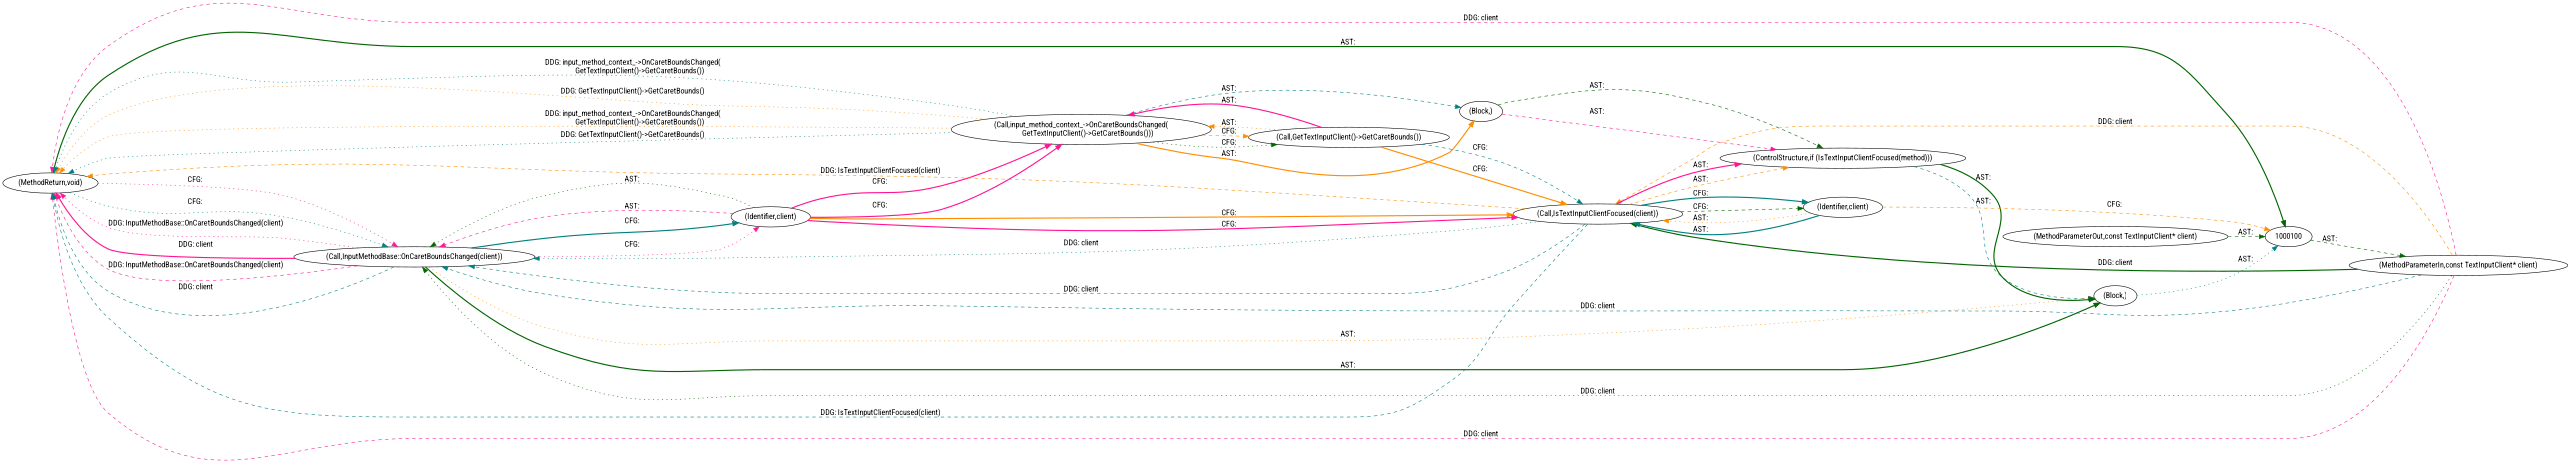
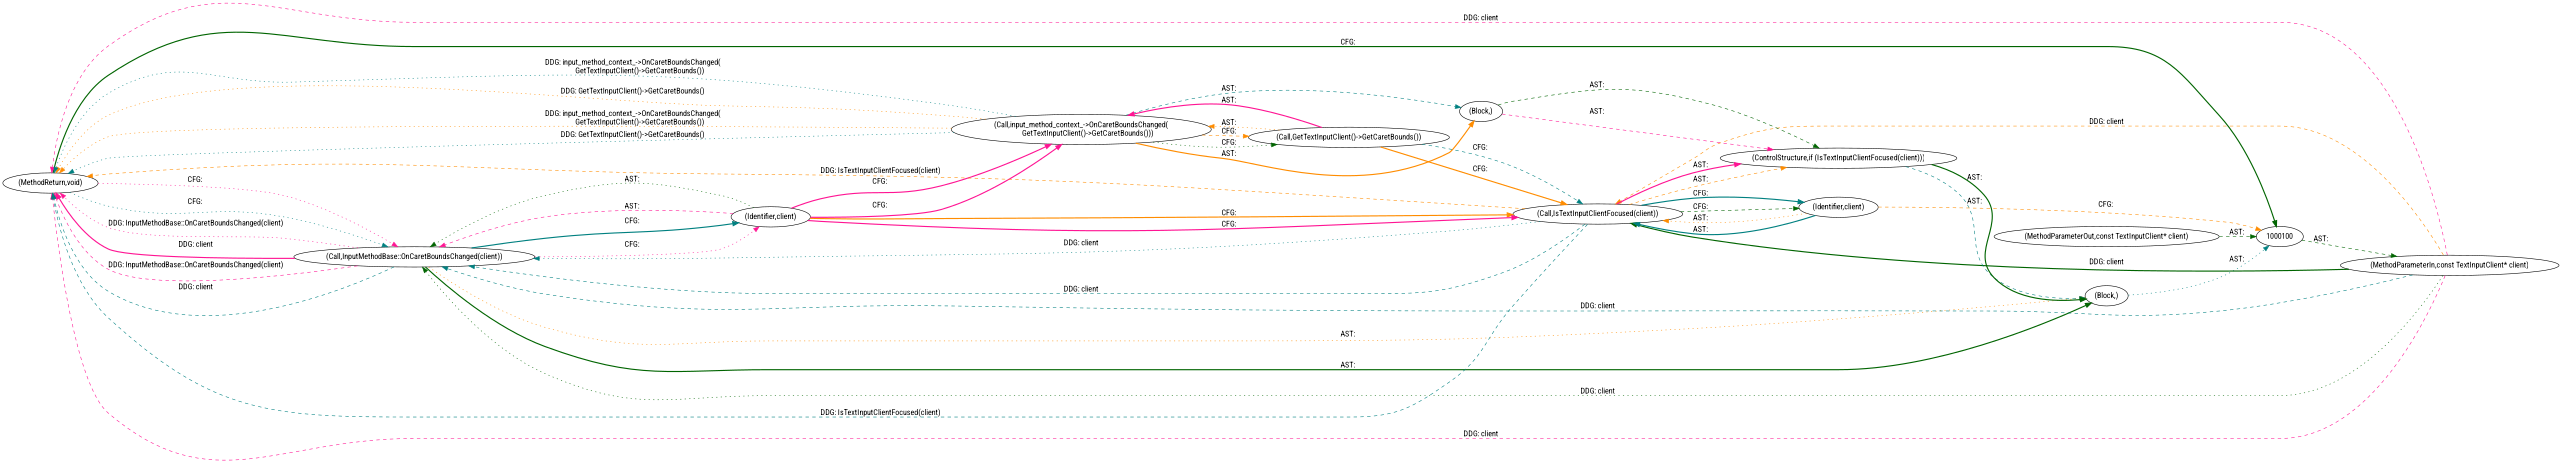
(1349, 42) -> (1349, 42)
(1843, 158) -> (1839, 158)
